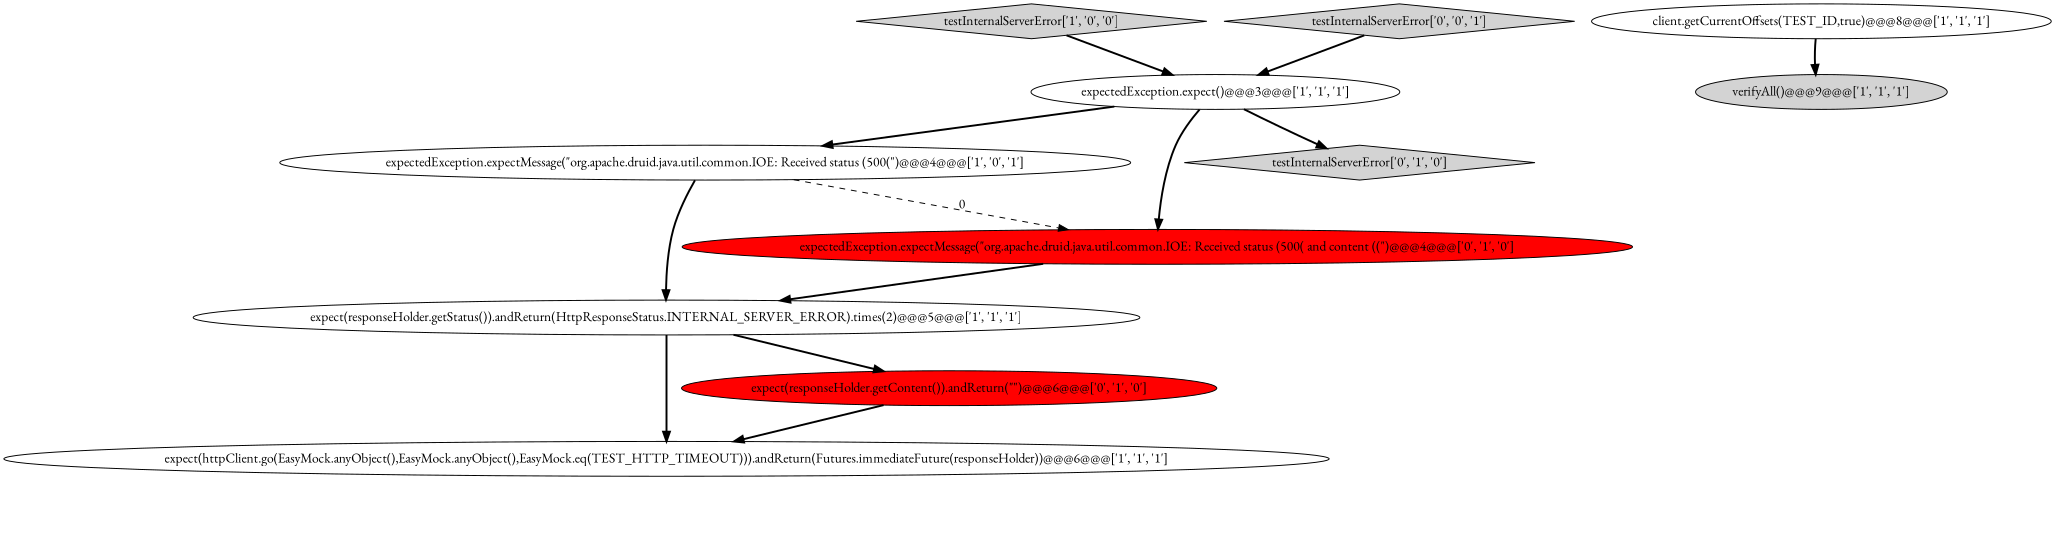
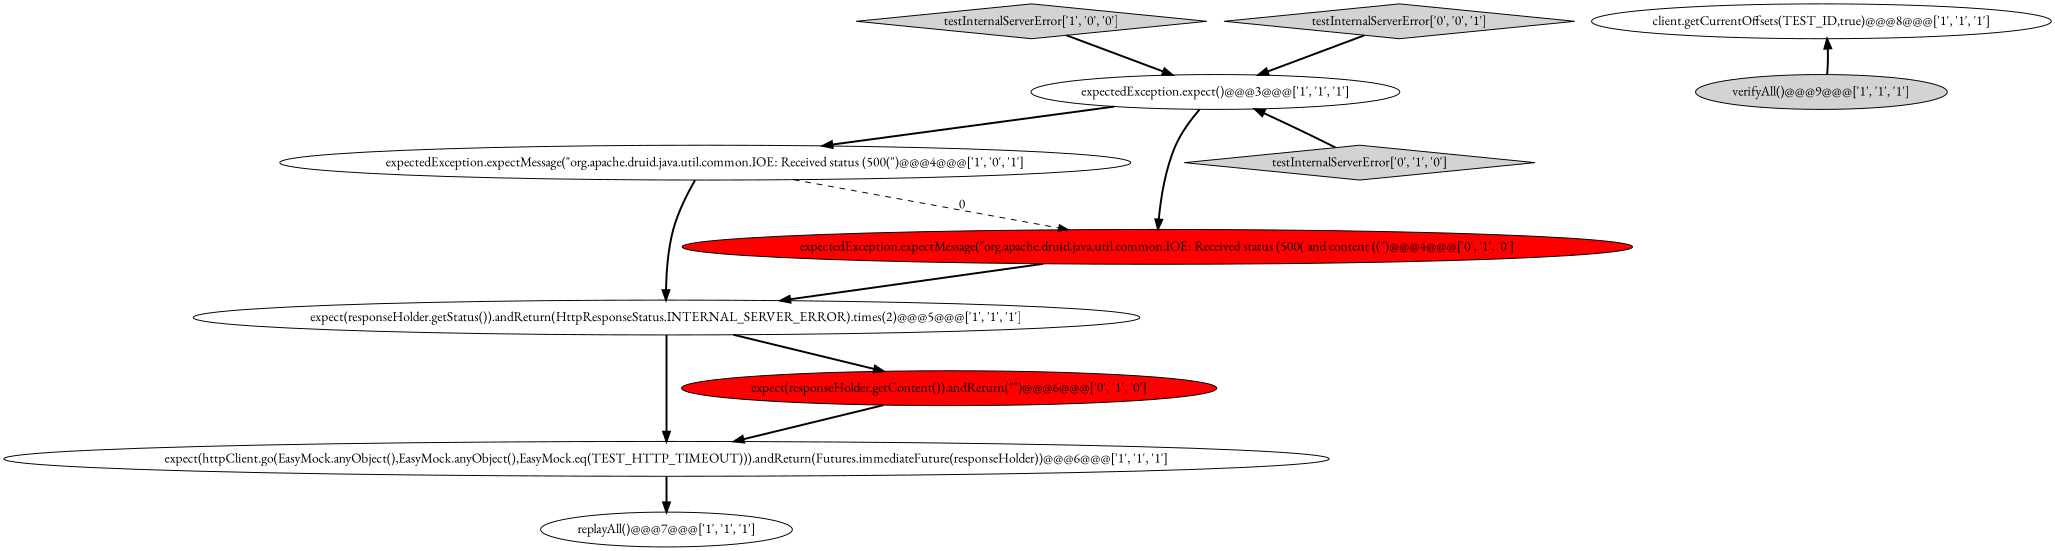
(1815, 52) -> (1828, 62)
(1280, 127) -> (1300, 130)
none -> (667, 530)
